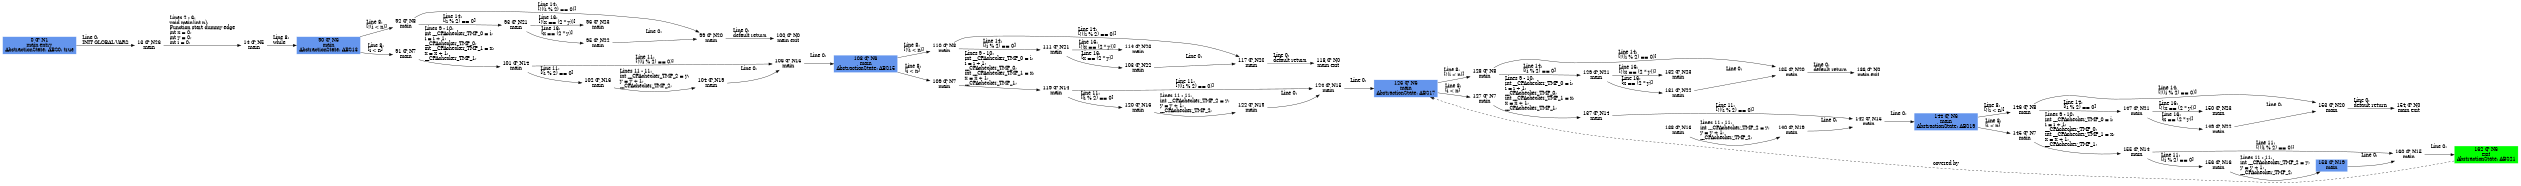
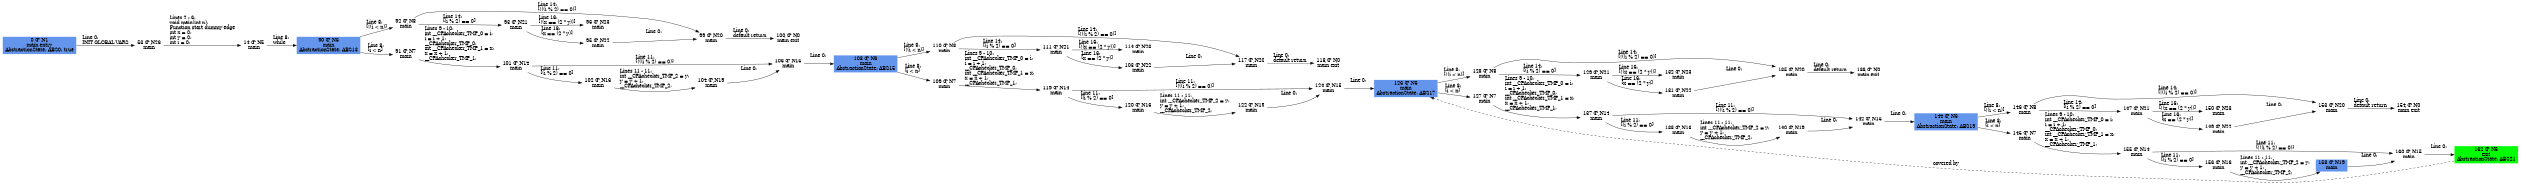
(149, 45) -> (149, 45)
none -> (1632, 131)
